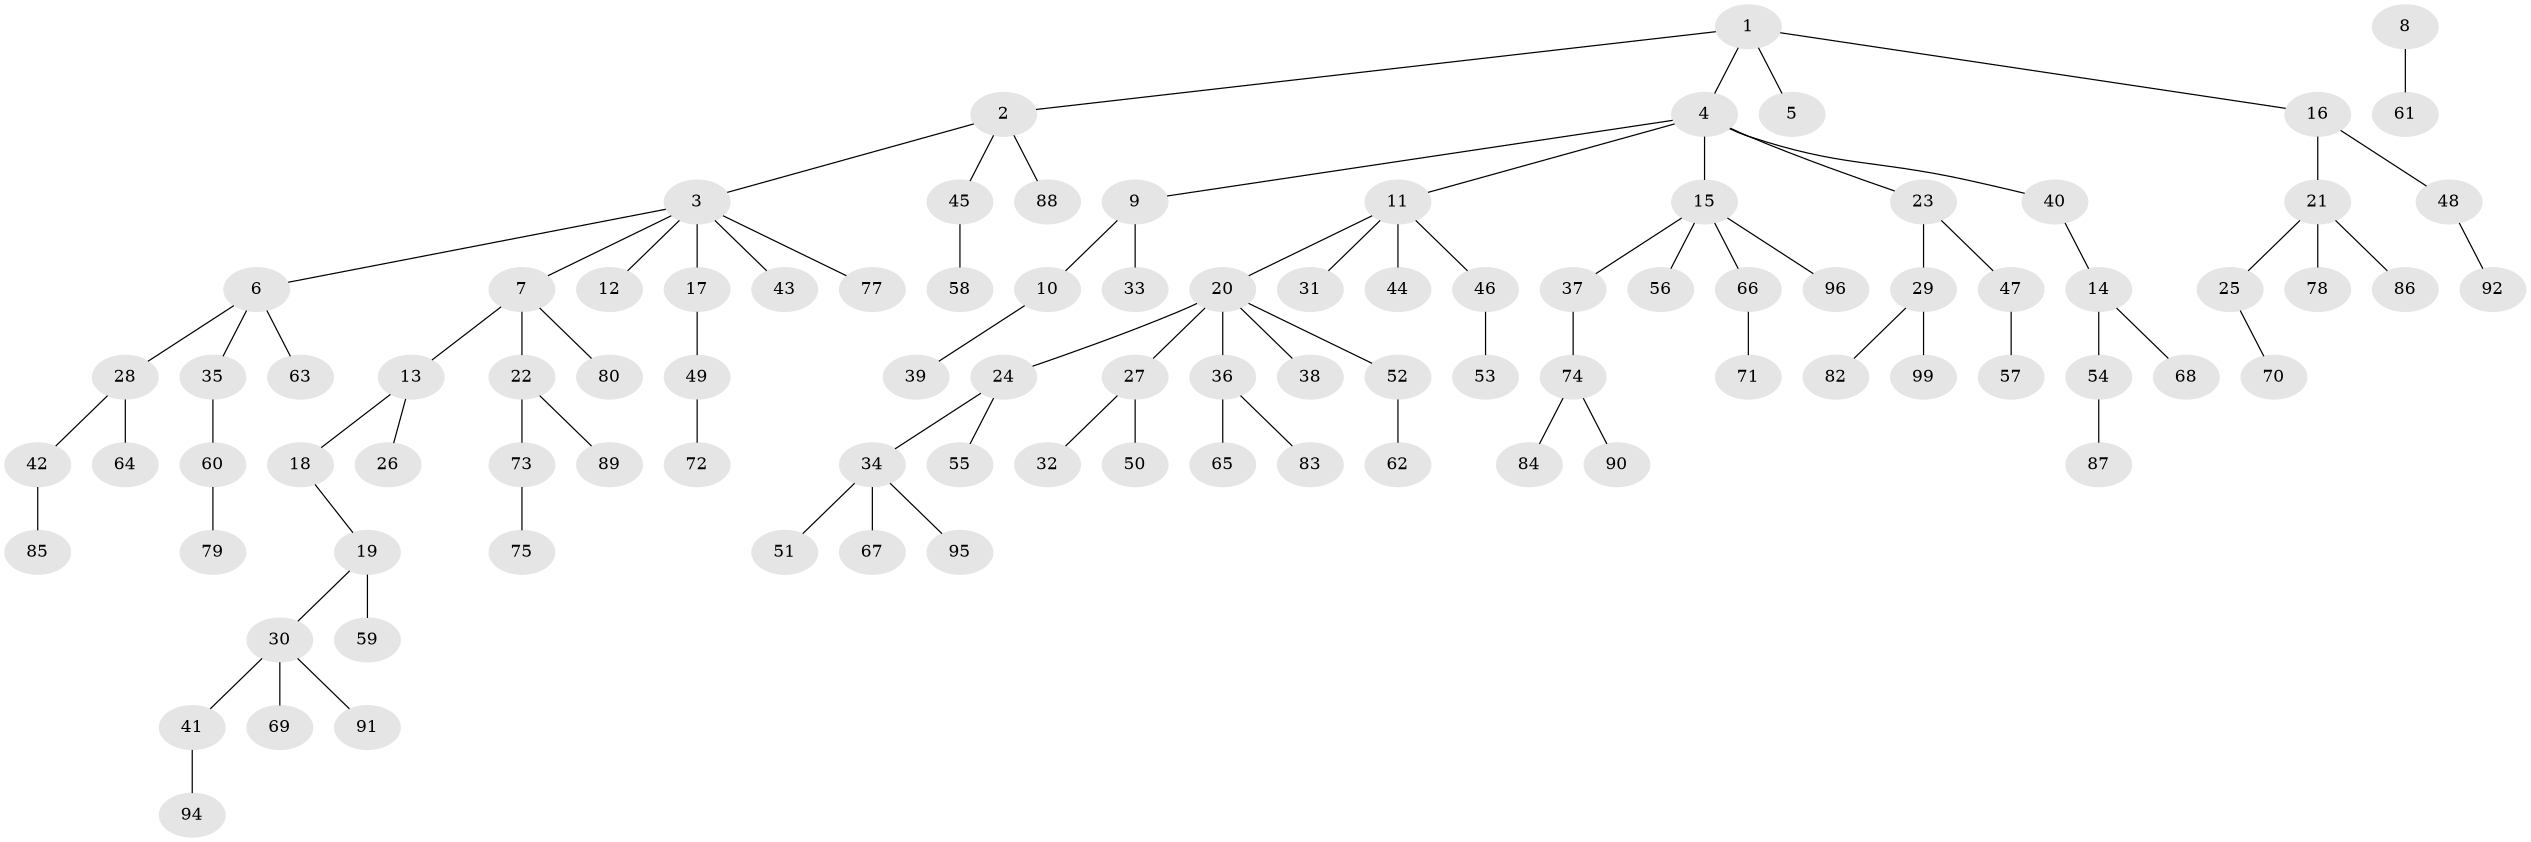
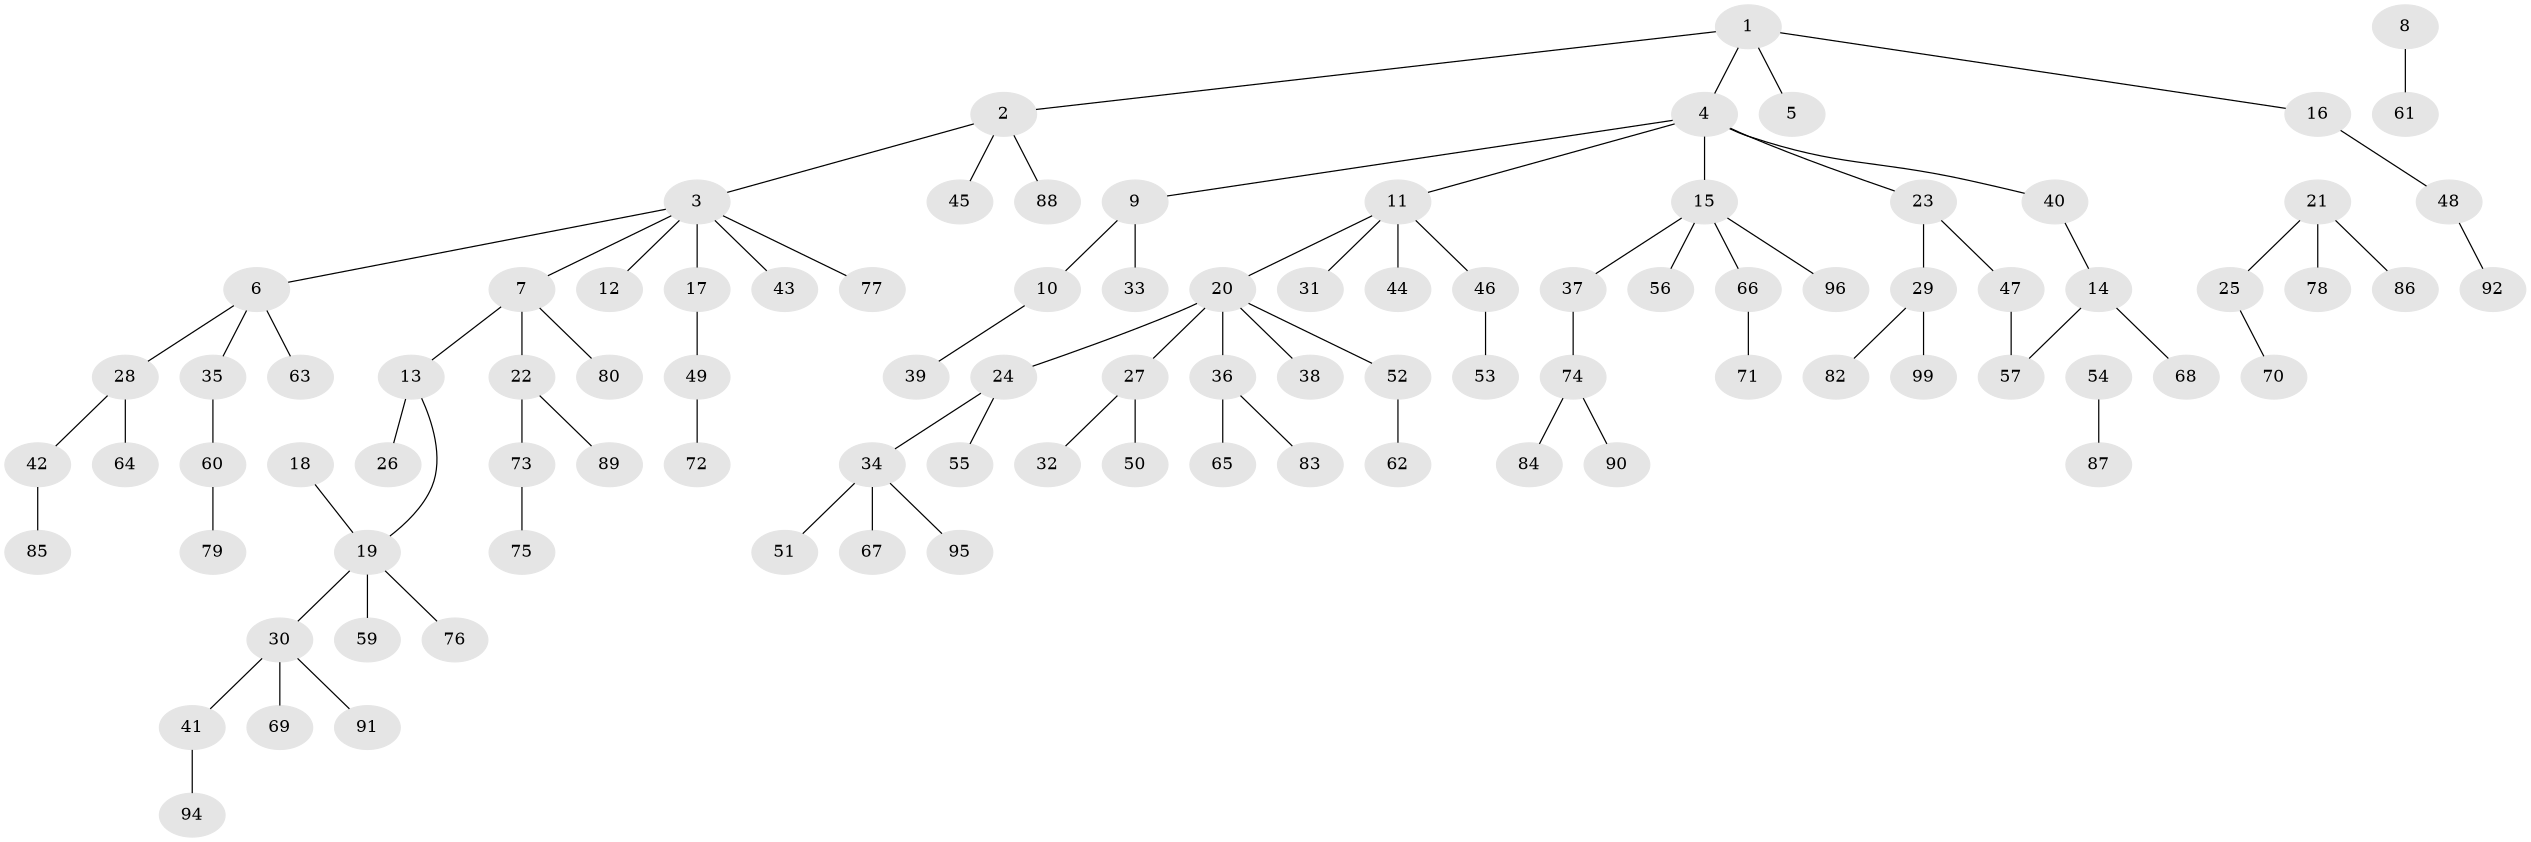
(2318, 158) -> none
(960, 290) -> none
(2099, 333) -> (2055, 333)
(356, 421) -> (436, 474)
none -> (455, 640)
